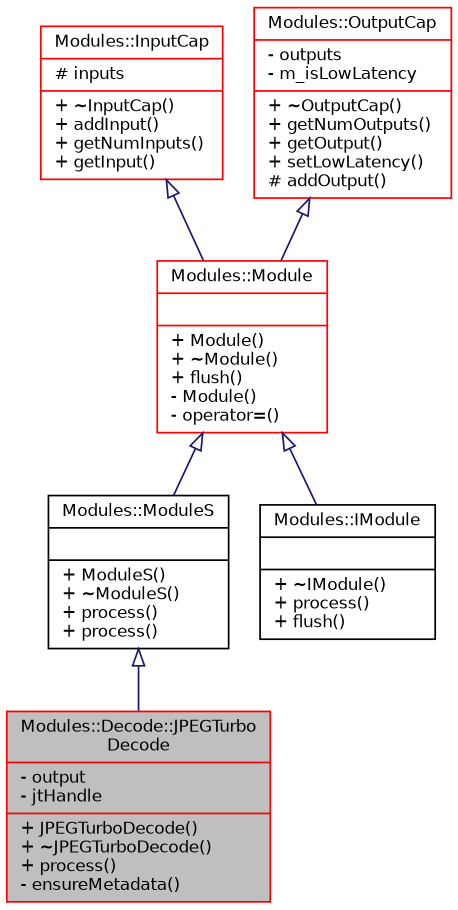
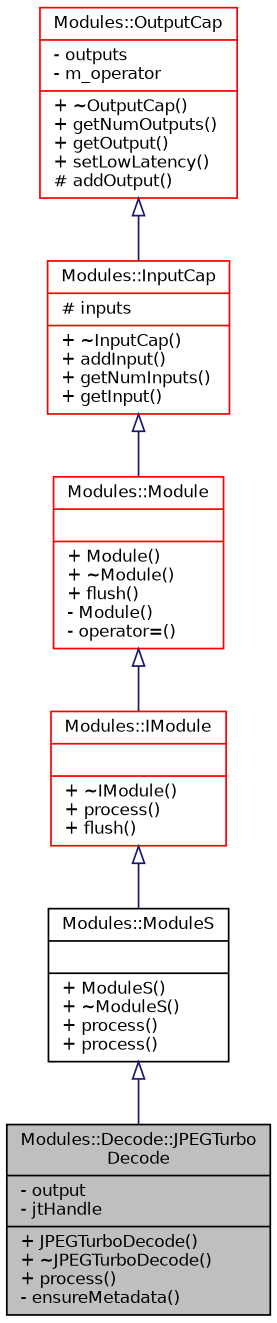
(343, 74) -> (108, 74)
(292, 237) -> (139, 238)
(184, 472) -> (139, 886)
(348, 572) -> (139, 779)
(139, 807) -> (139, 1220)
